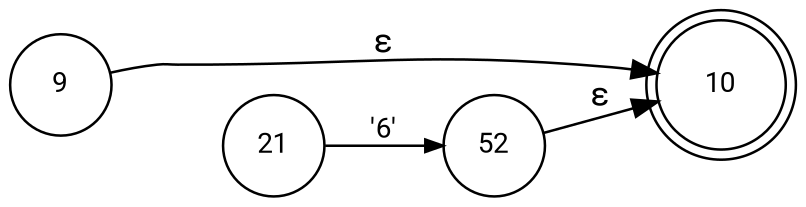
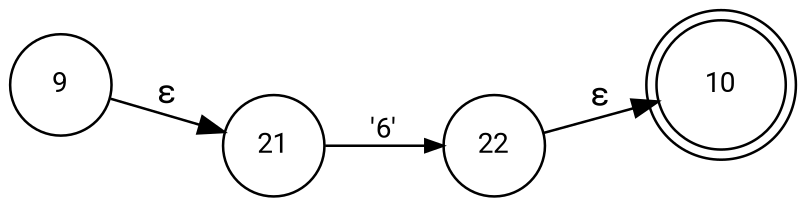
(371, 61) -> (155, 112)
(494, 146) -> (494, 146)
